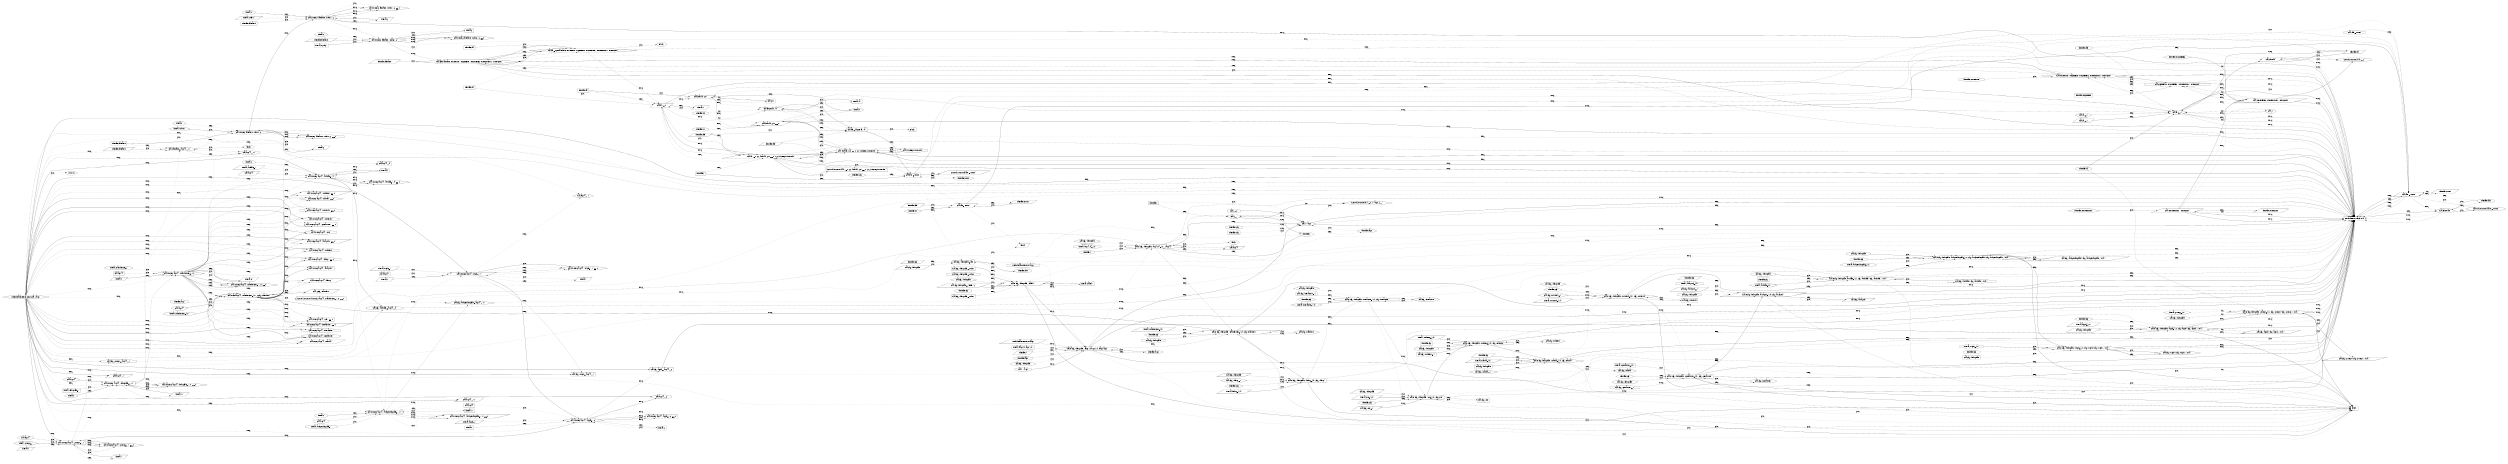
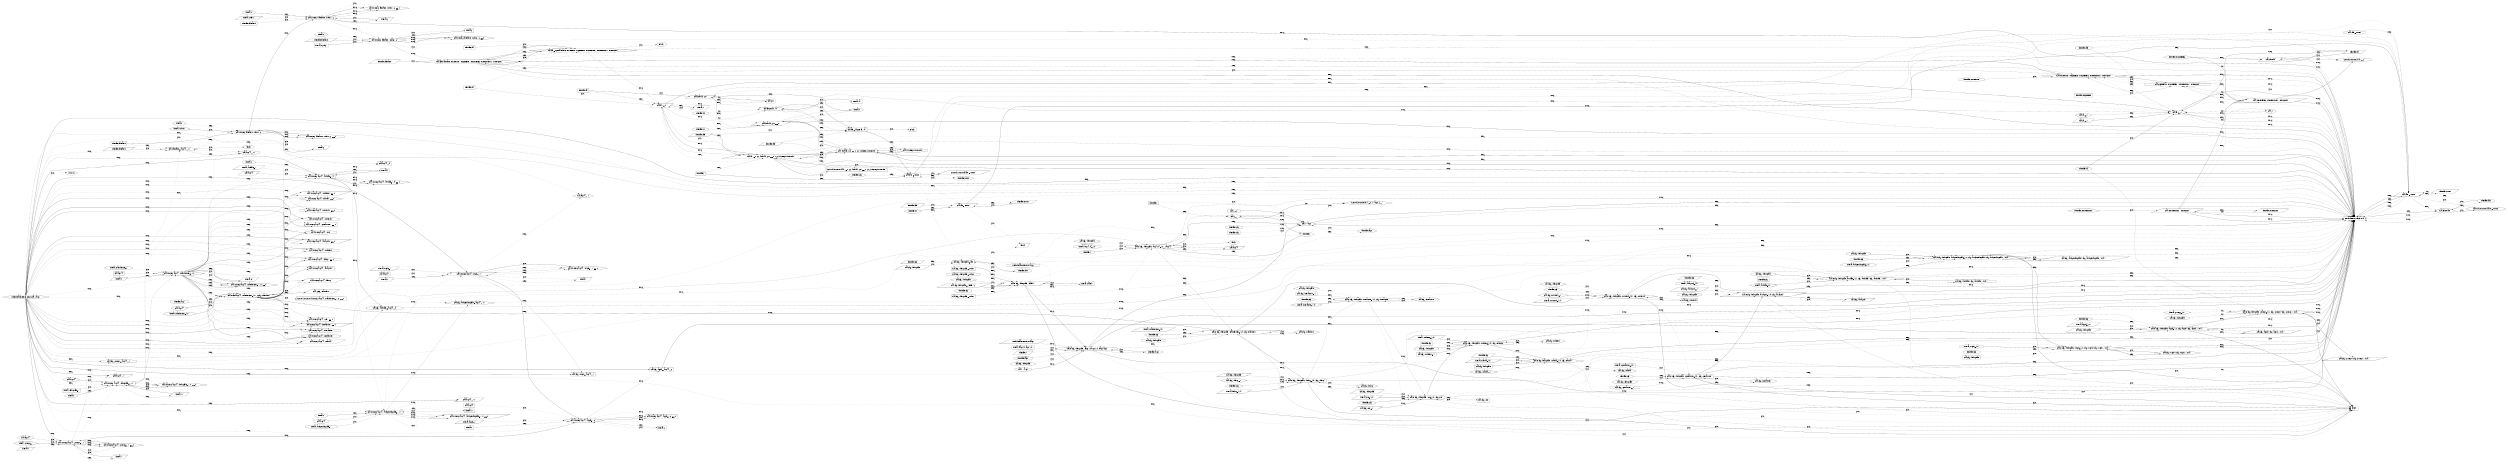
(2224, 89) -> (2224, 58)
(678, 101) -> (718, 105)
none -> (1367, 386)
(662, 397) -> none
